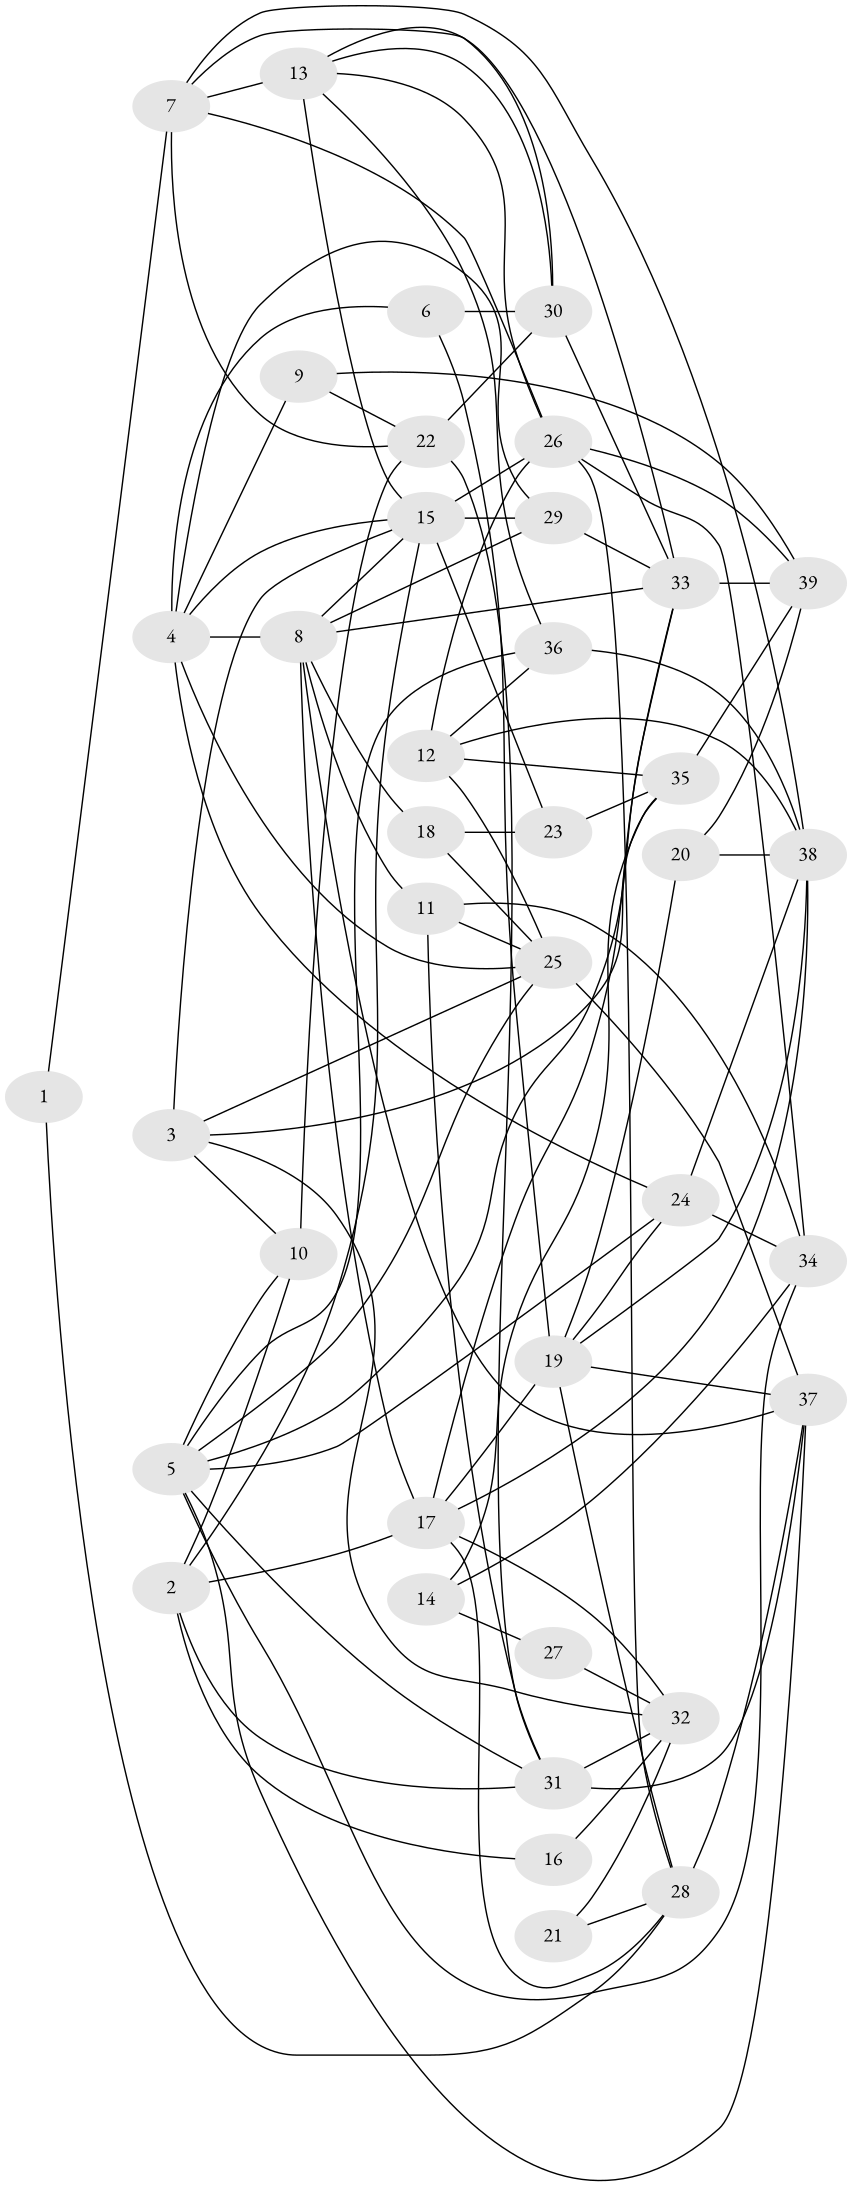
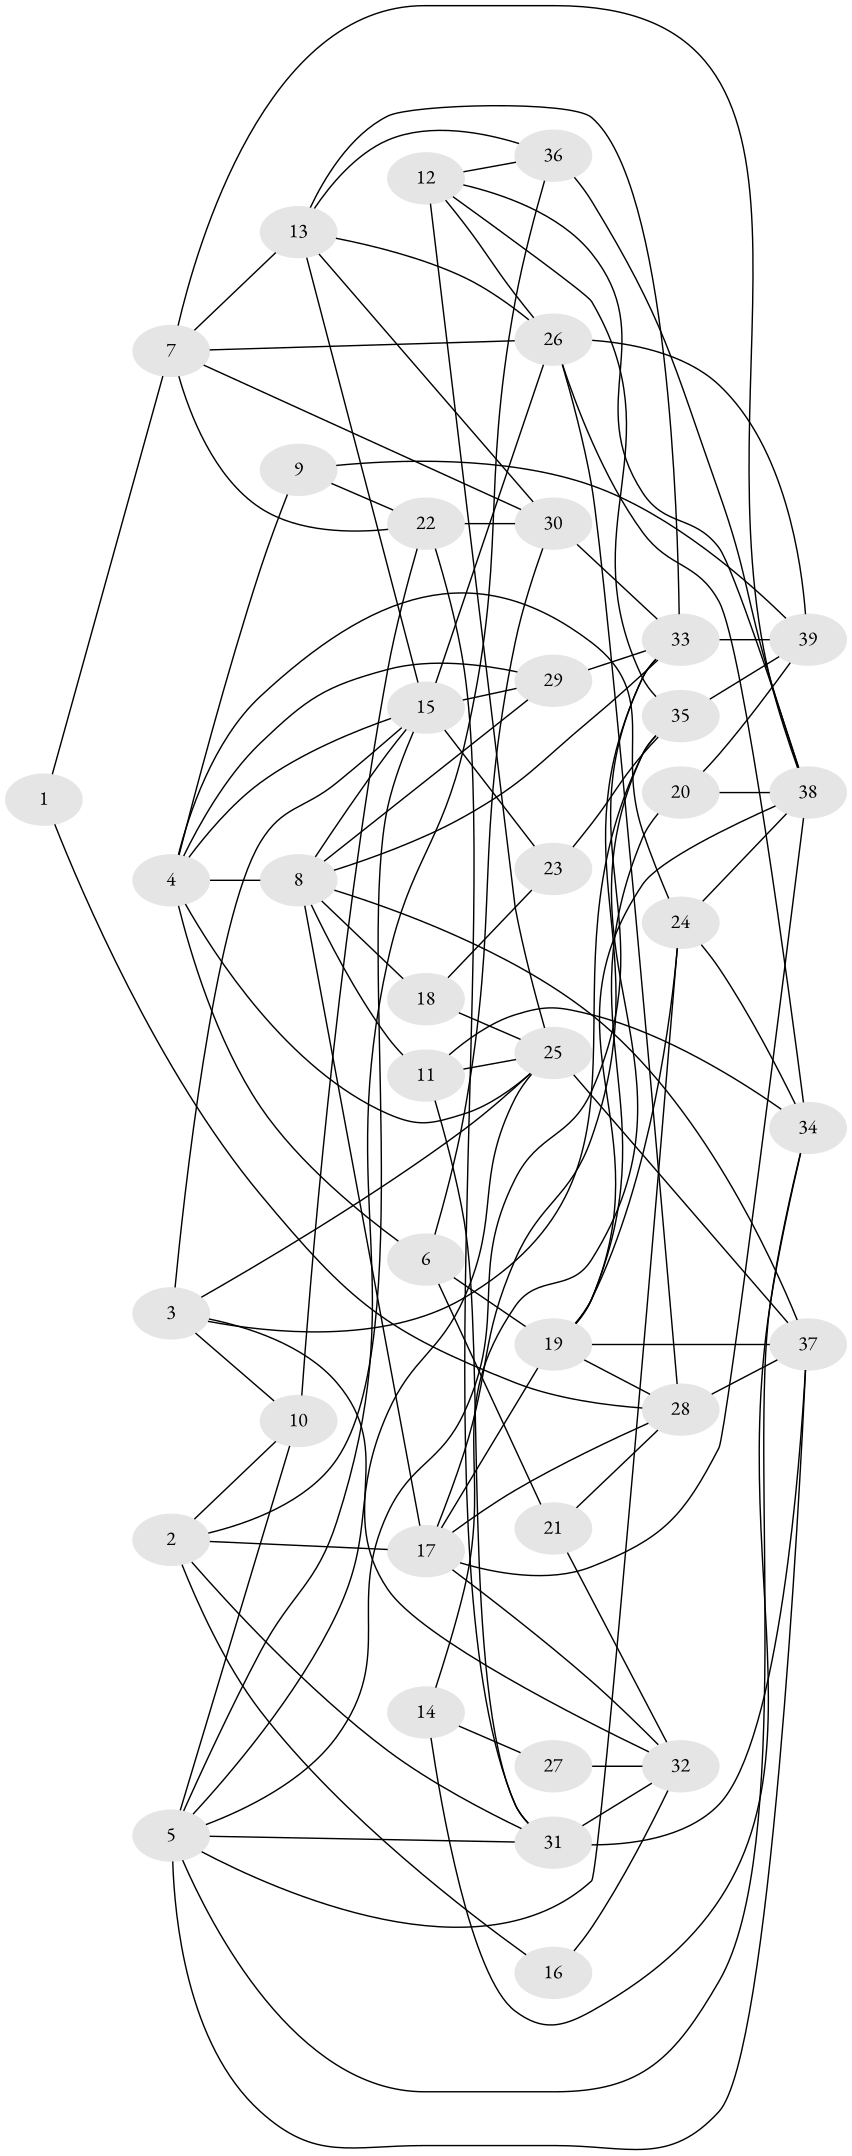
none -> (490, 1394)
